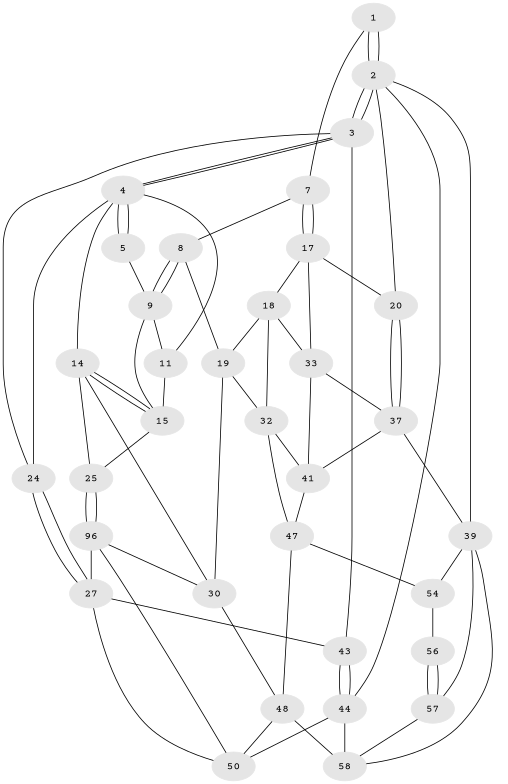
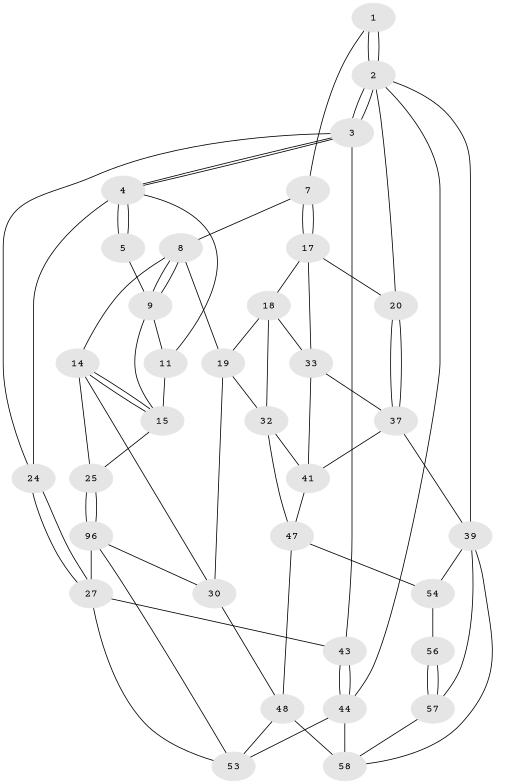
(84, 273) -> (117, 297)
(234, 766) -> (234, 766)
